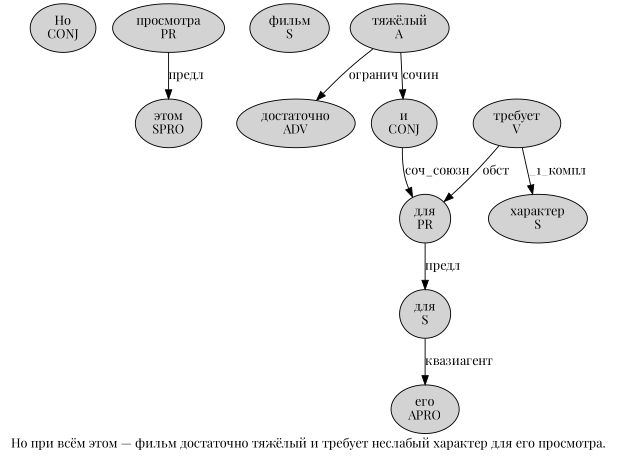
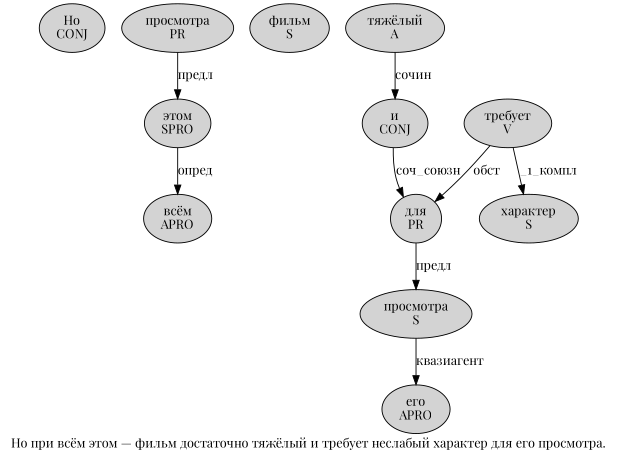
(296, 123) -> none
none -> (178, 219)
(425, 314) -> (416, 314)
